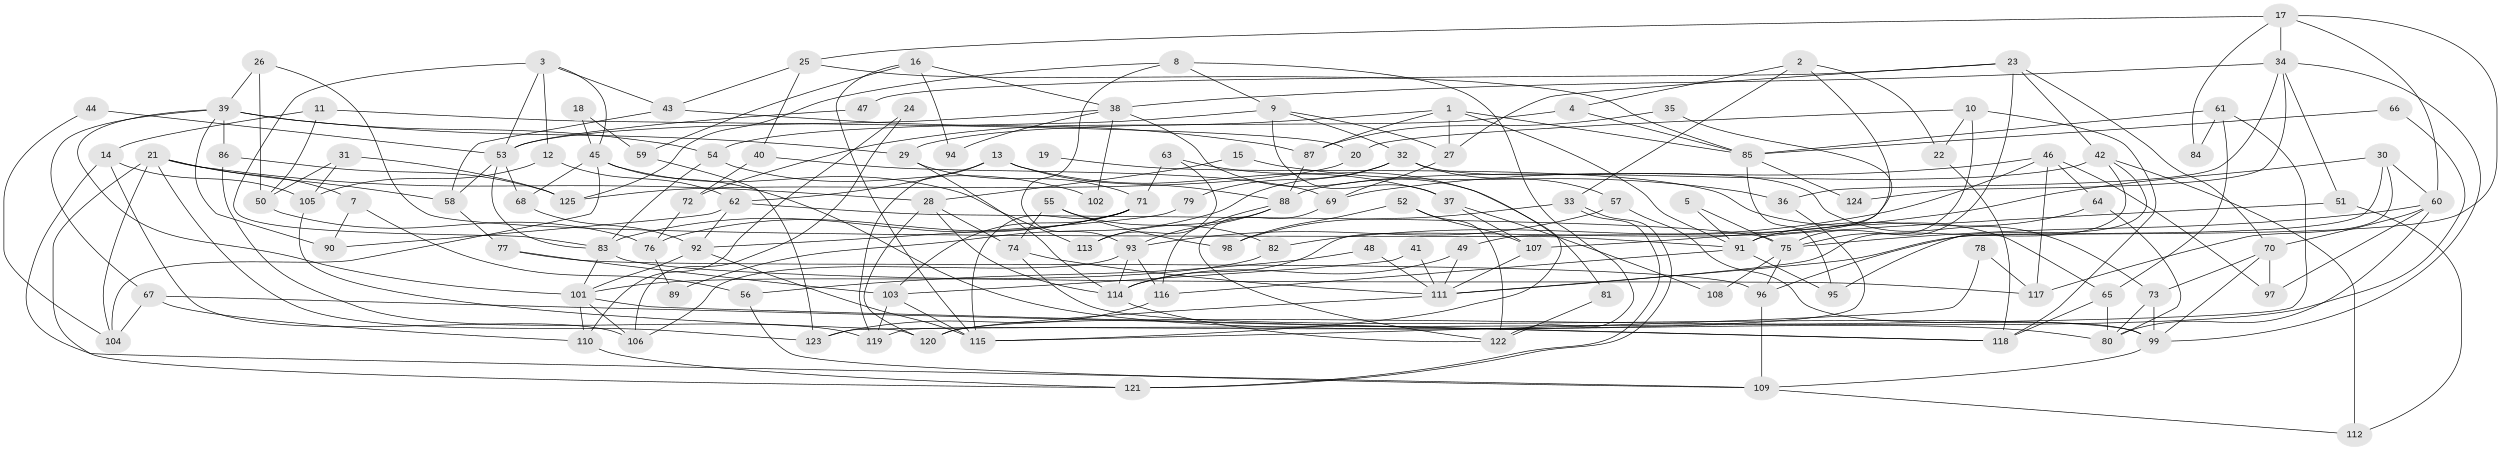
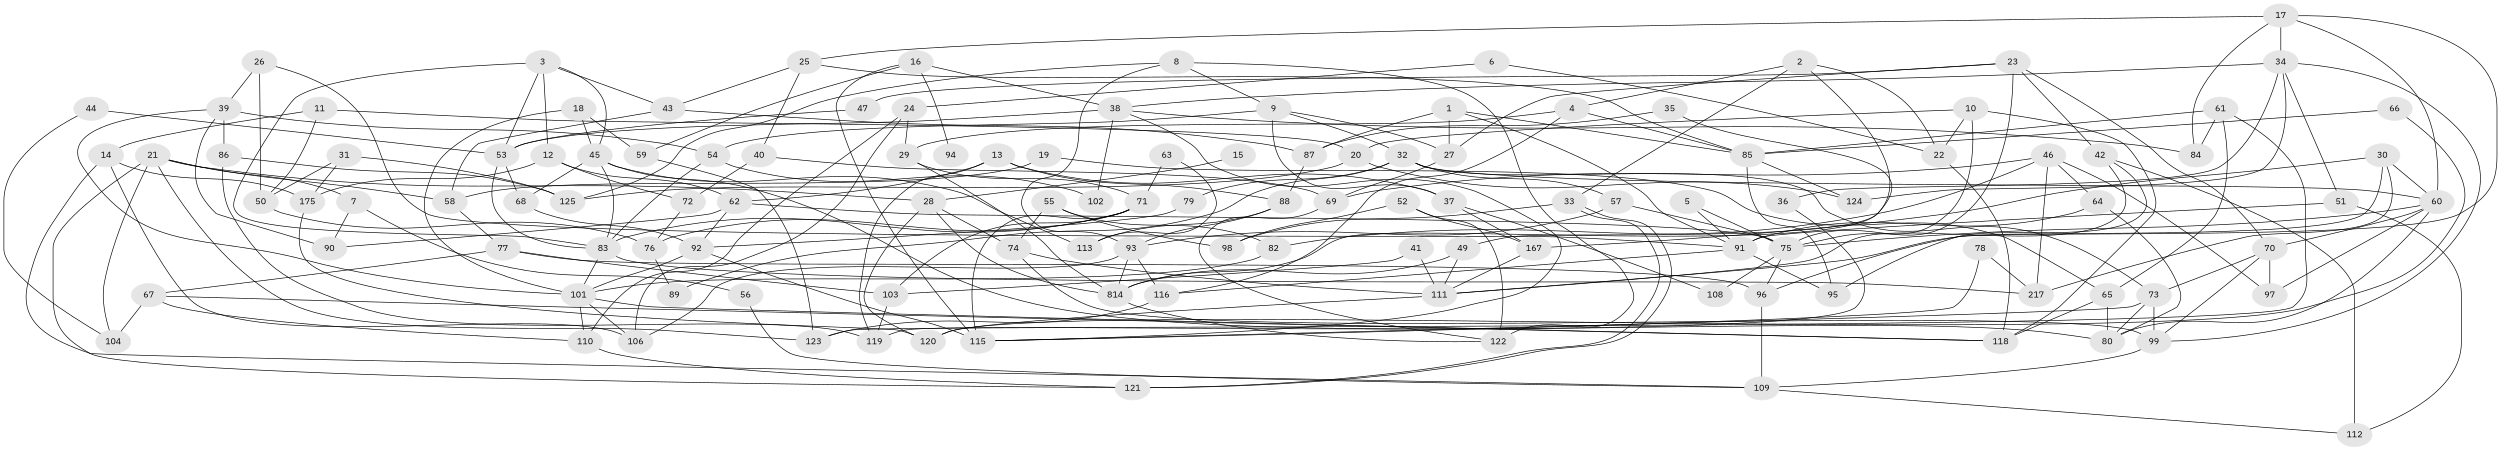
none -> (1492, 62)
(1064, 119) -> (1682, 127)
(971, 132) -> (616, 182)
(645, 137) -> (907, 132)
(56, 156) -> (318, 274)
(1562, 179) -> none
(1830, 179) -> none
(473, 181) -> (791, 183)
none -> (1867, 184)
none -> (1615, 185)
none -> (426, 191)
(307, 202) -> (307, 202)
(1175, 246) -> (1366, 201)
(1370, 249) -> none
(1534, 249) -> (1534, 249)
(358, 259) -> (614, 201)
(1115, 295) -> (1115, 295)
(1606, 295) -> none
(2036, 295) -> (2036, 295)
(1817, 309) -> (1703, 223)
(919, 311) -> (1569, 326)
